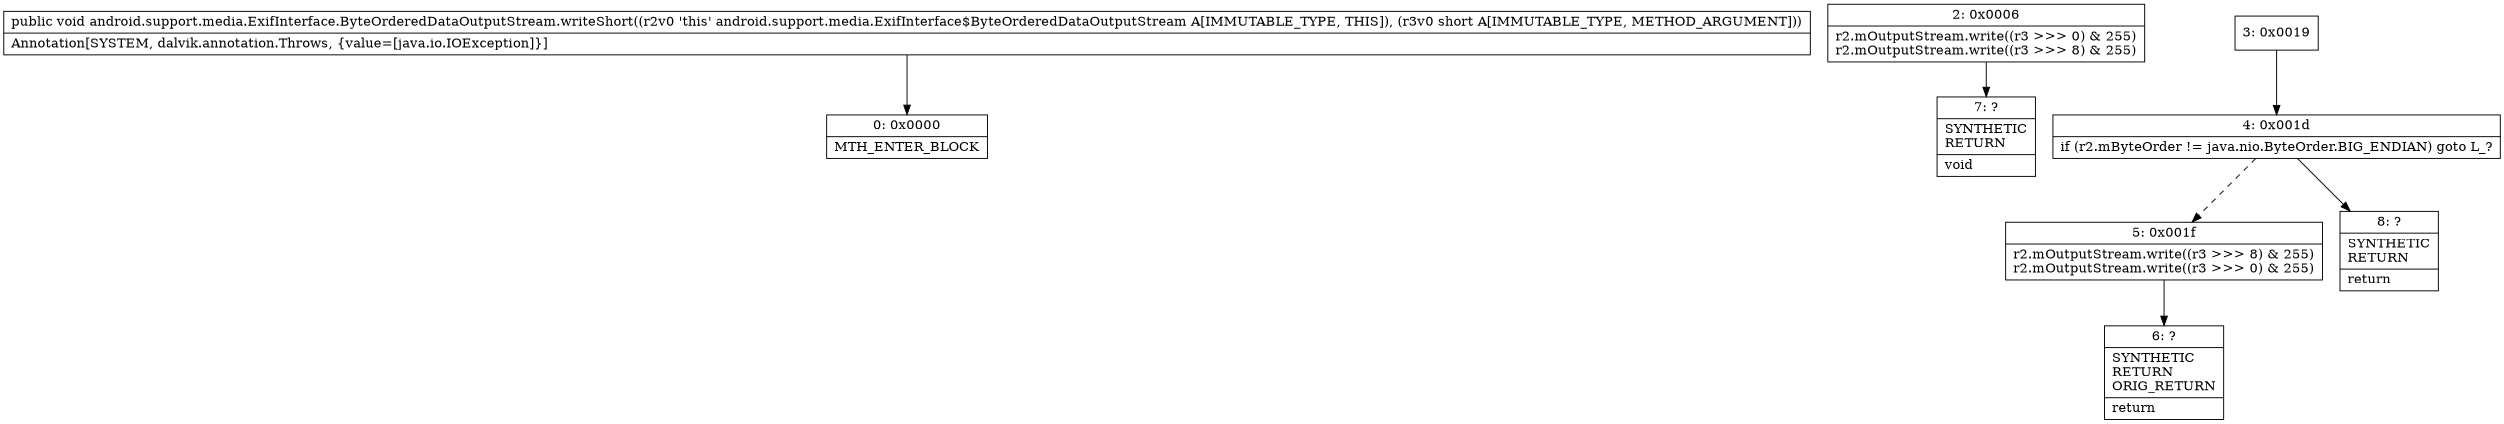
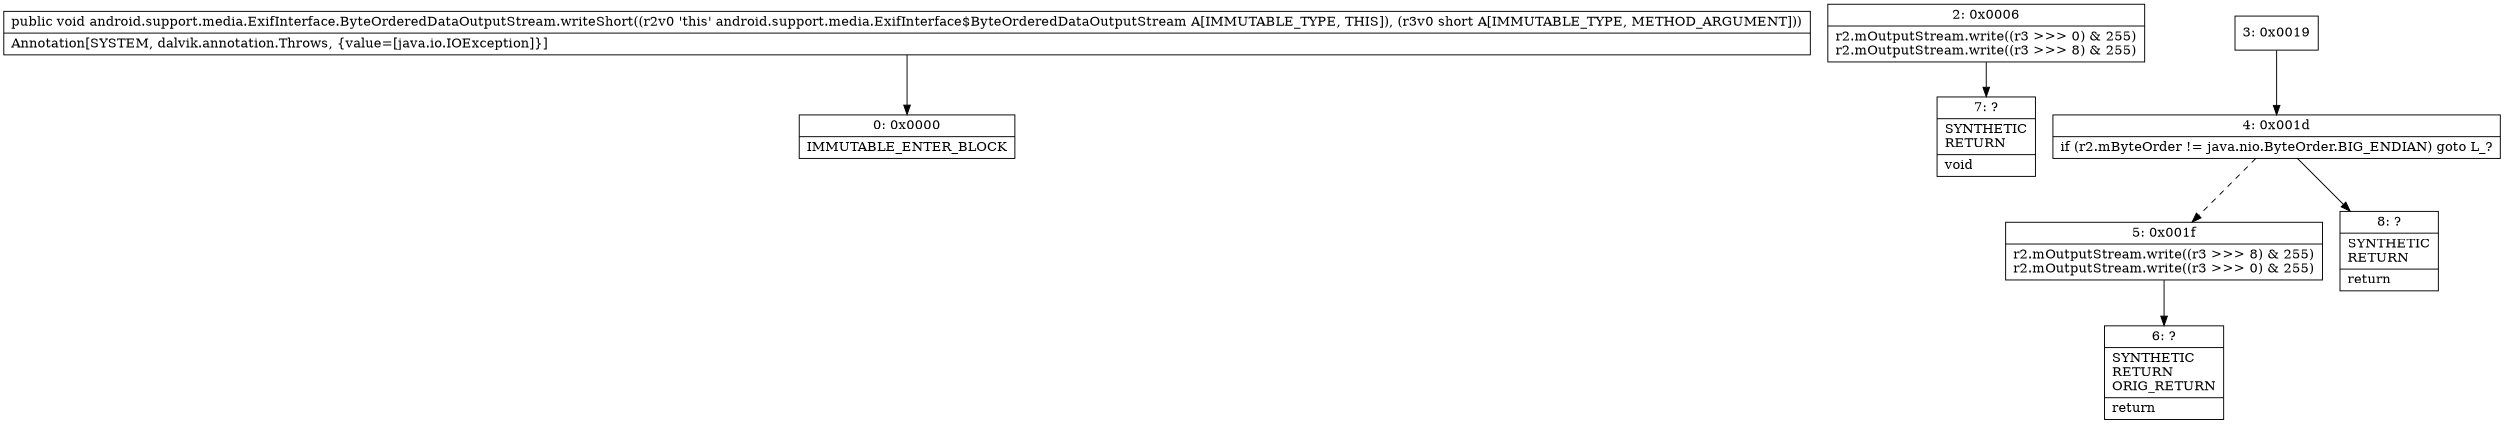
(907, 147) -> (907, 147)
